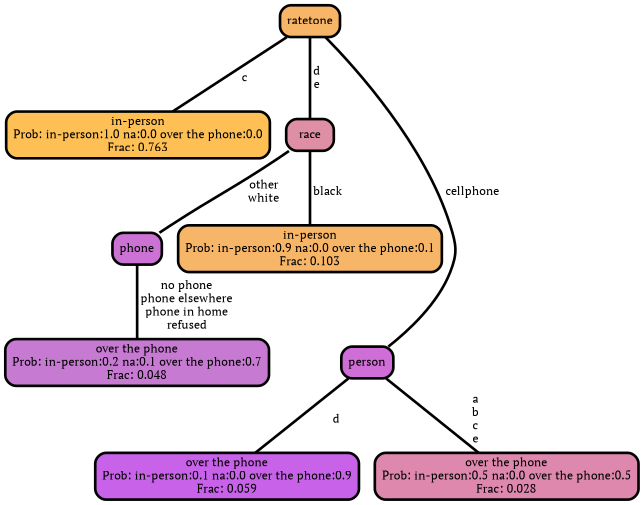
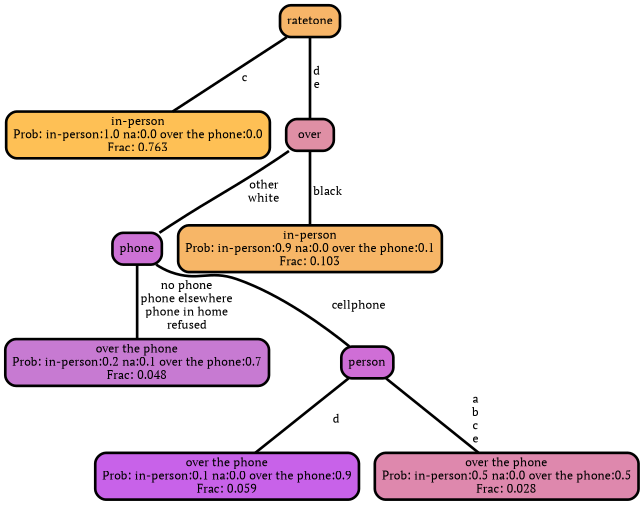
(310, 135) -> (310, 135)
(435, 187) -> (259, 288)
